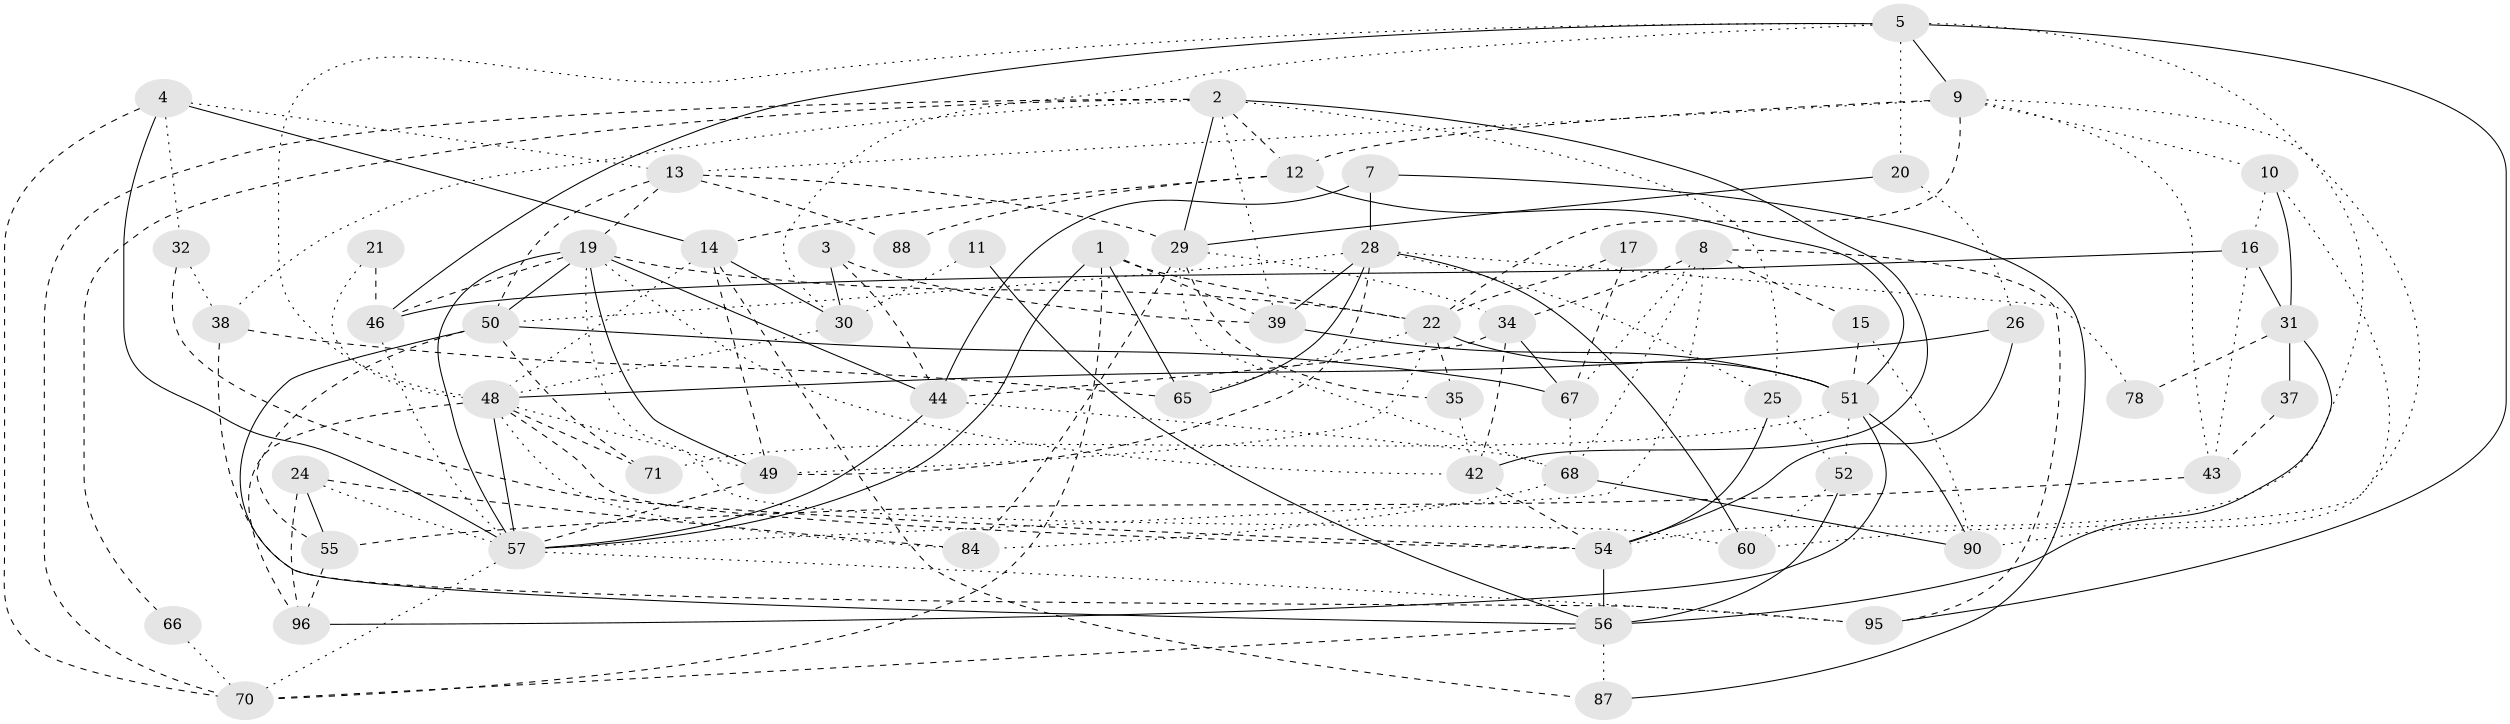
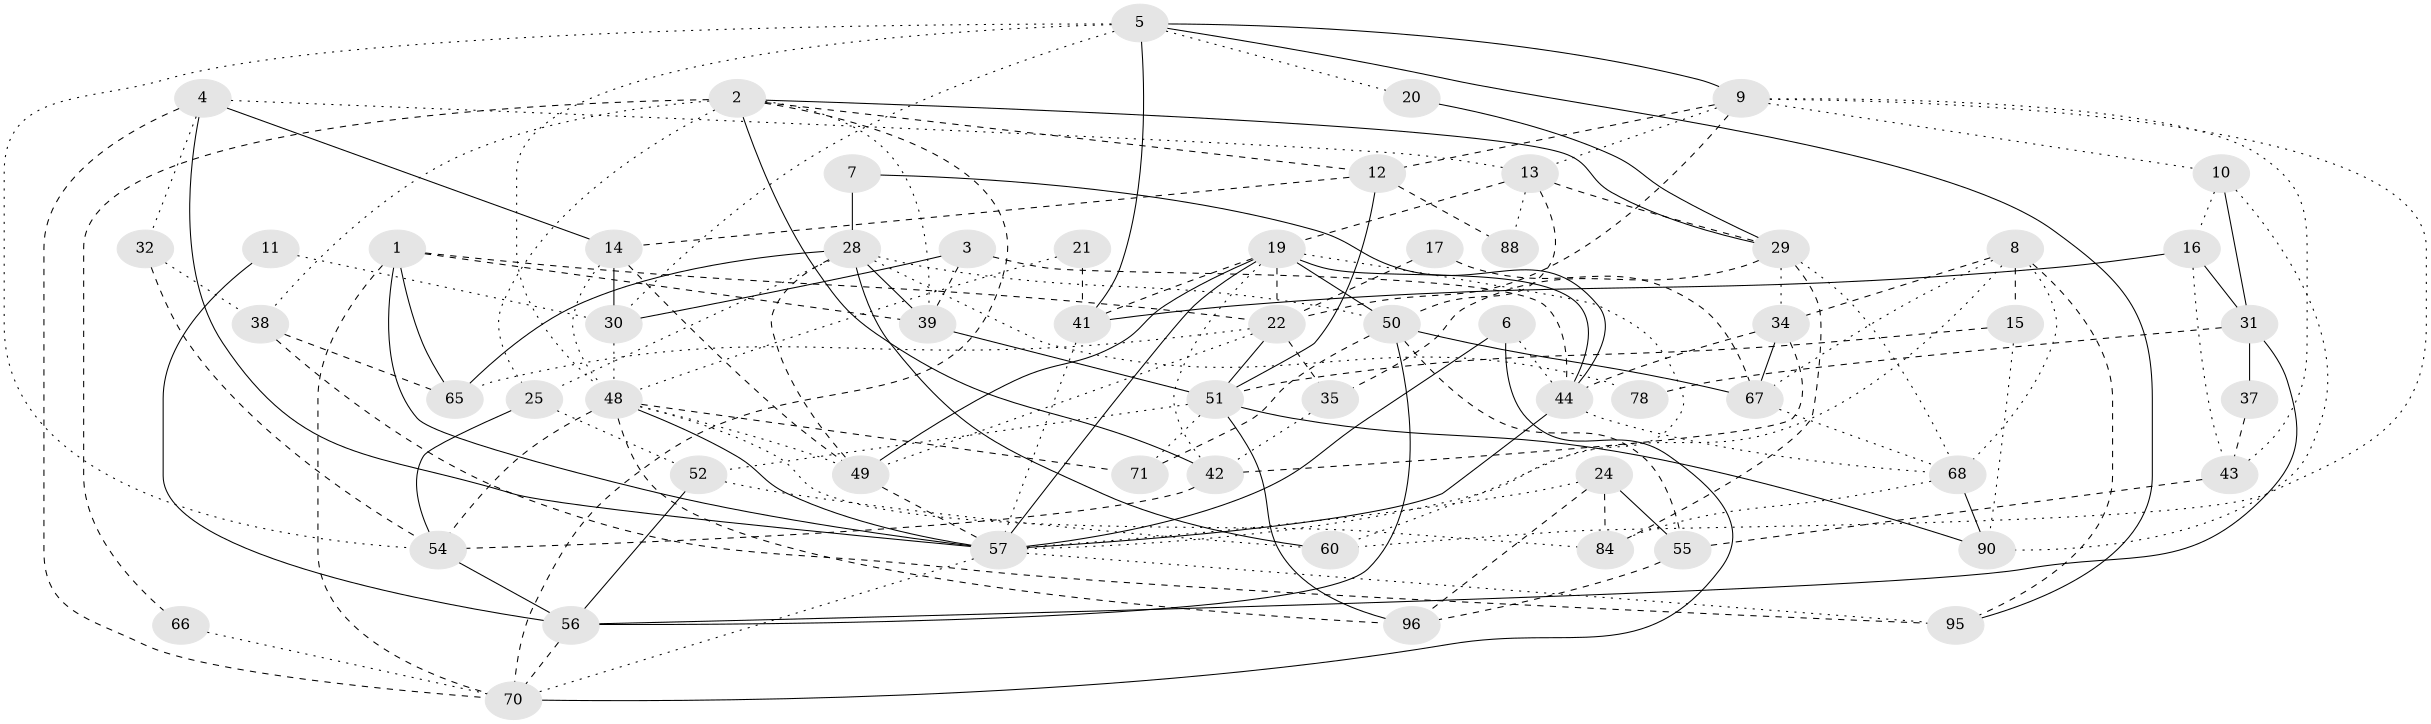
(791, 206) -> (1520, 211)
(376, 324) -> (1082, 324)
none -> (1507, 324)
(2016, 324) -> none
(1604, 701) -> none
